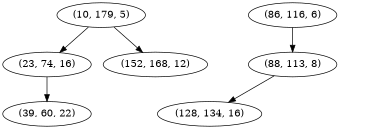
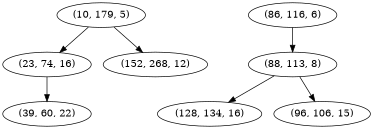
(155, 64) -> (155, 64)
none -> (322, 114)
